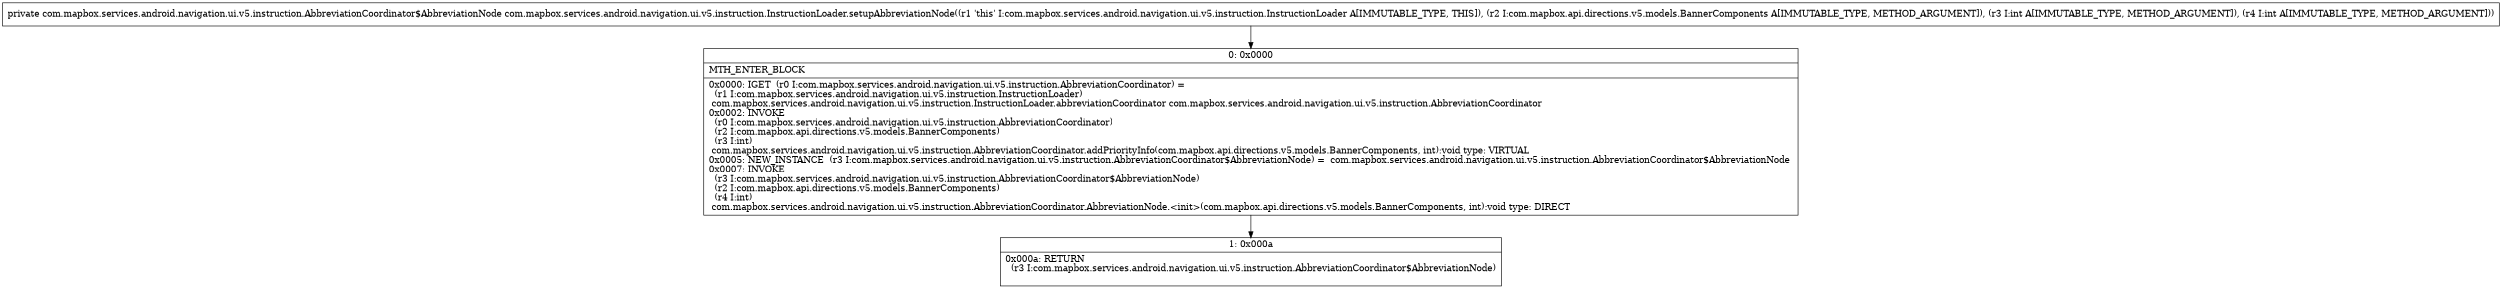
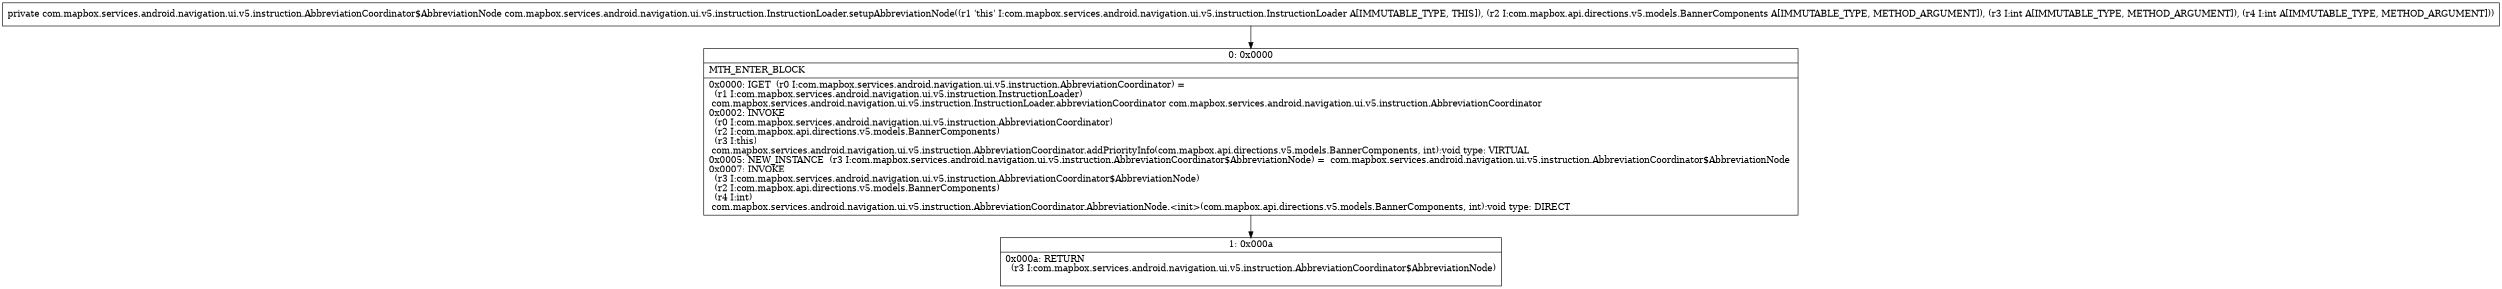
(731, 142) -> (733, 142)
